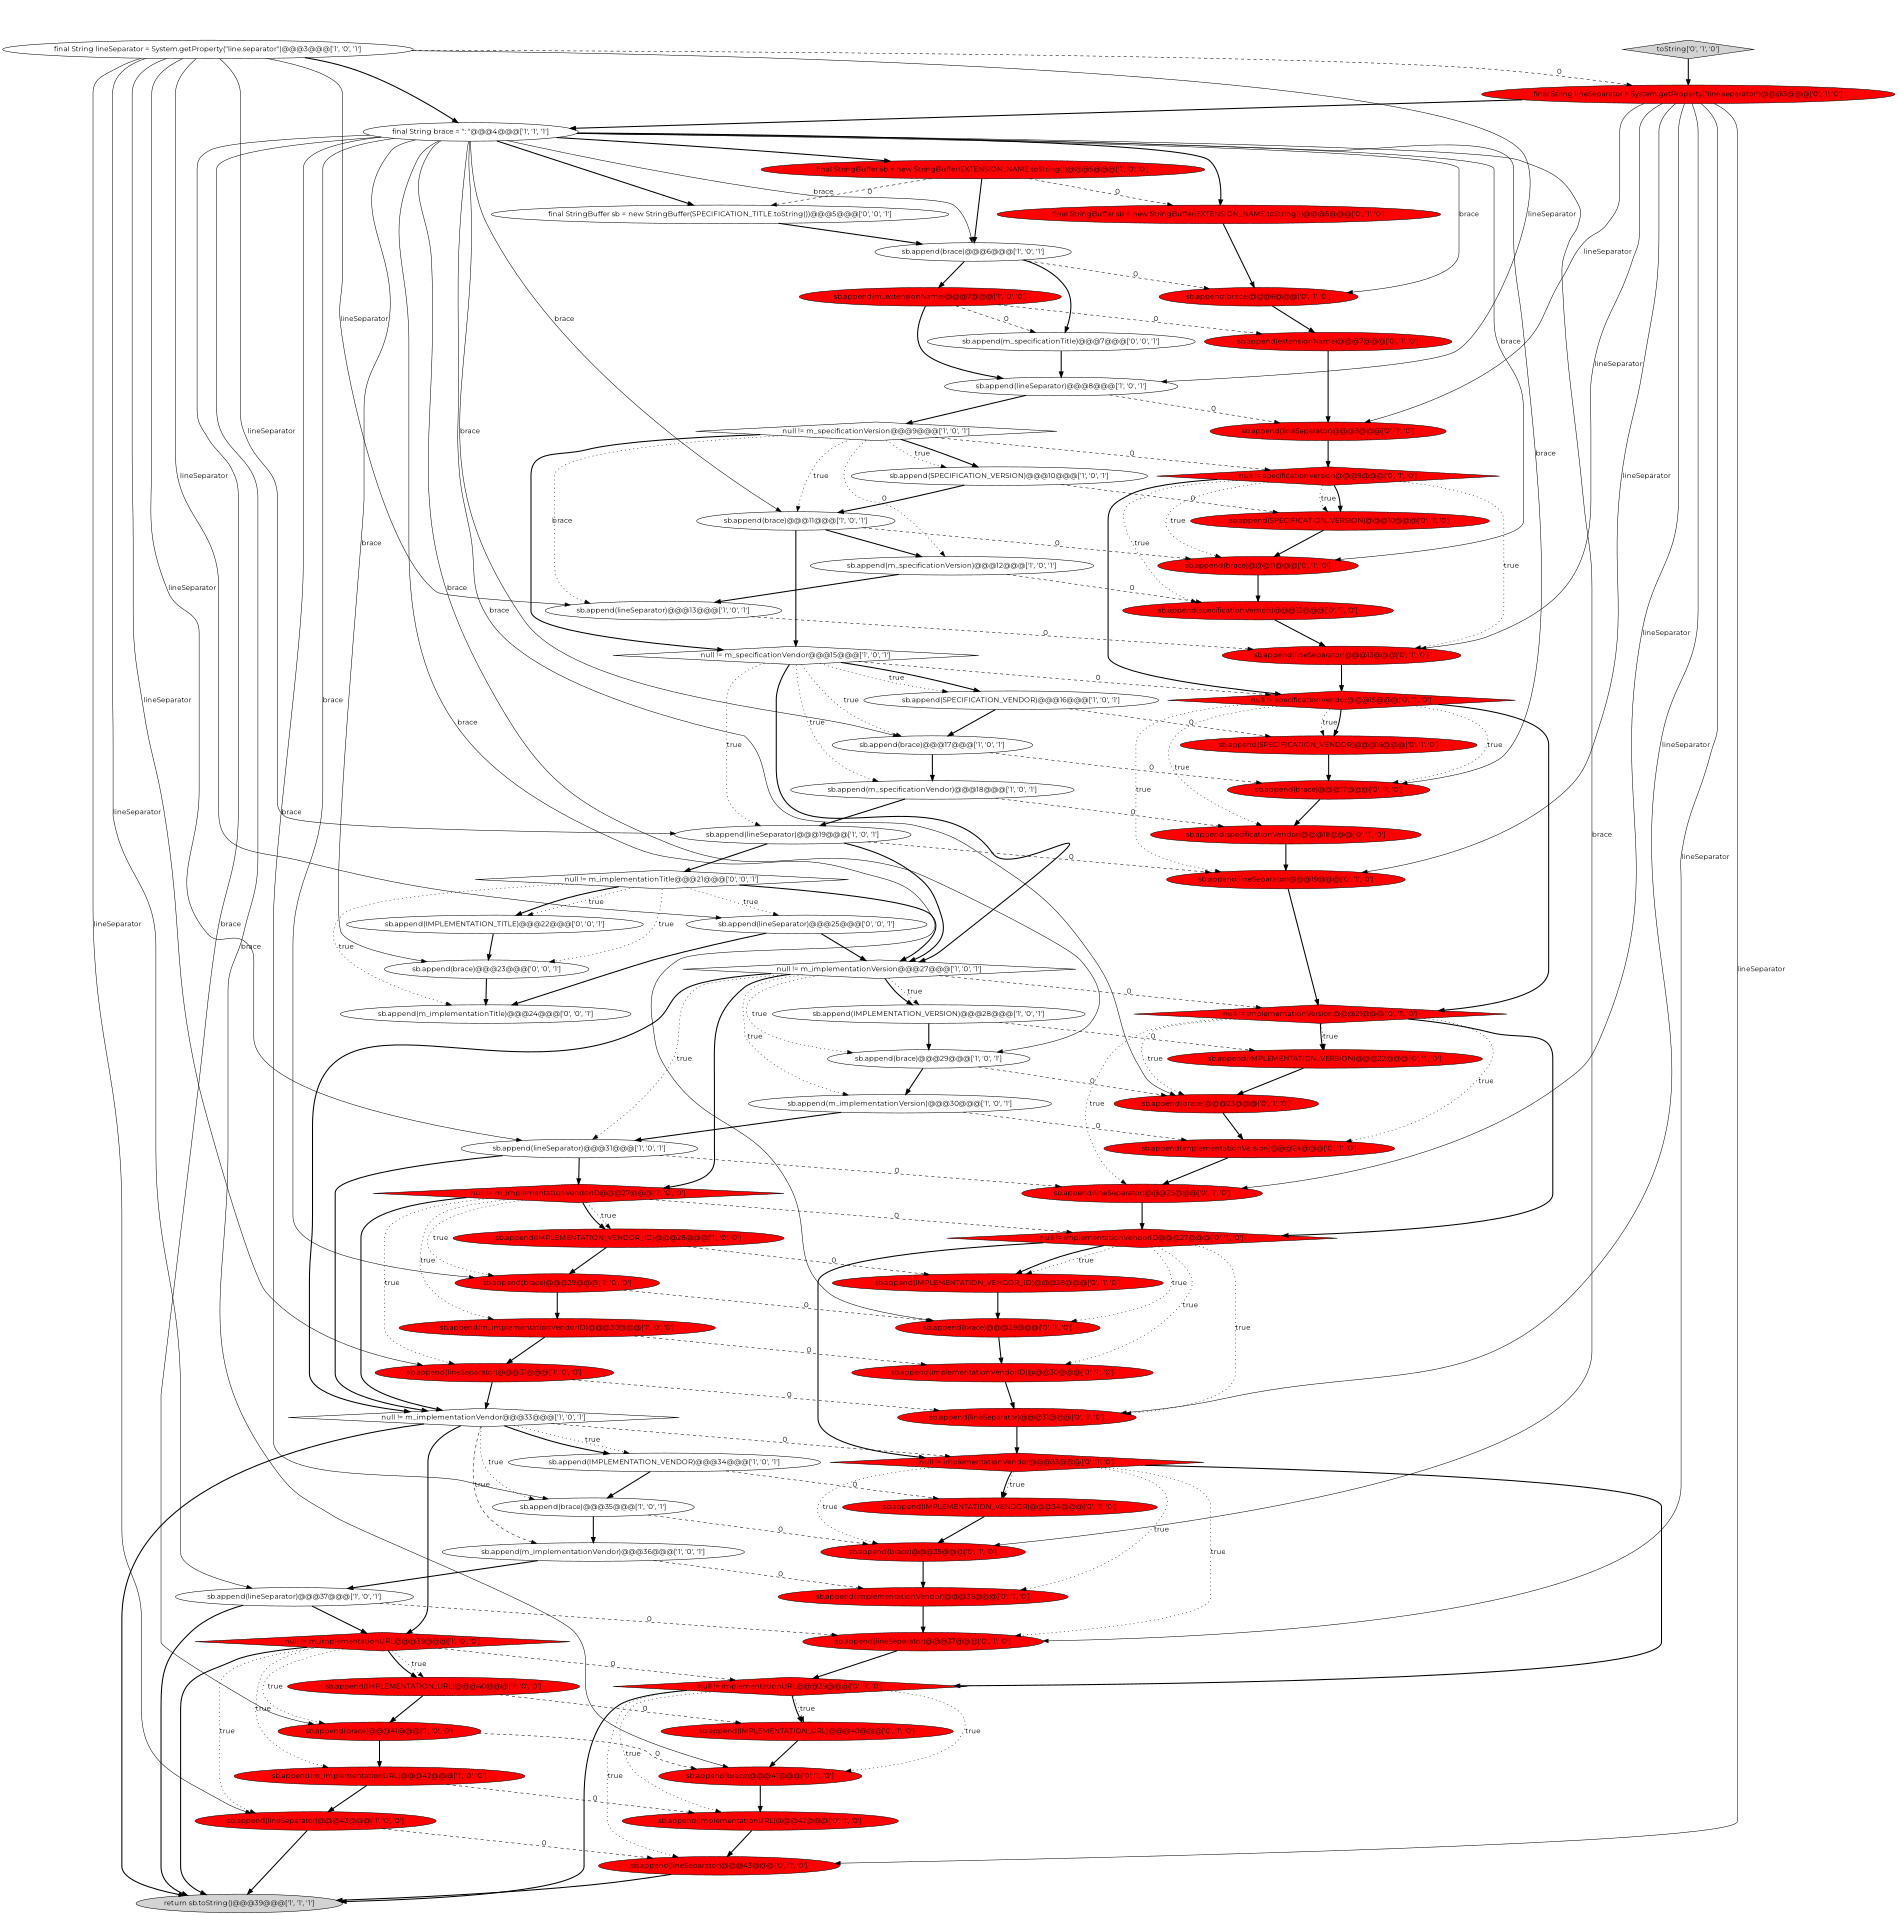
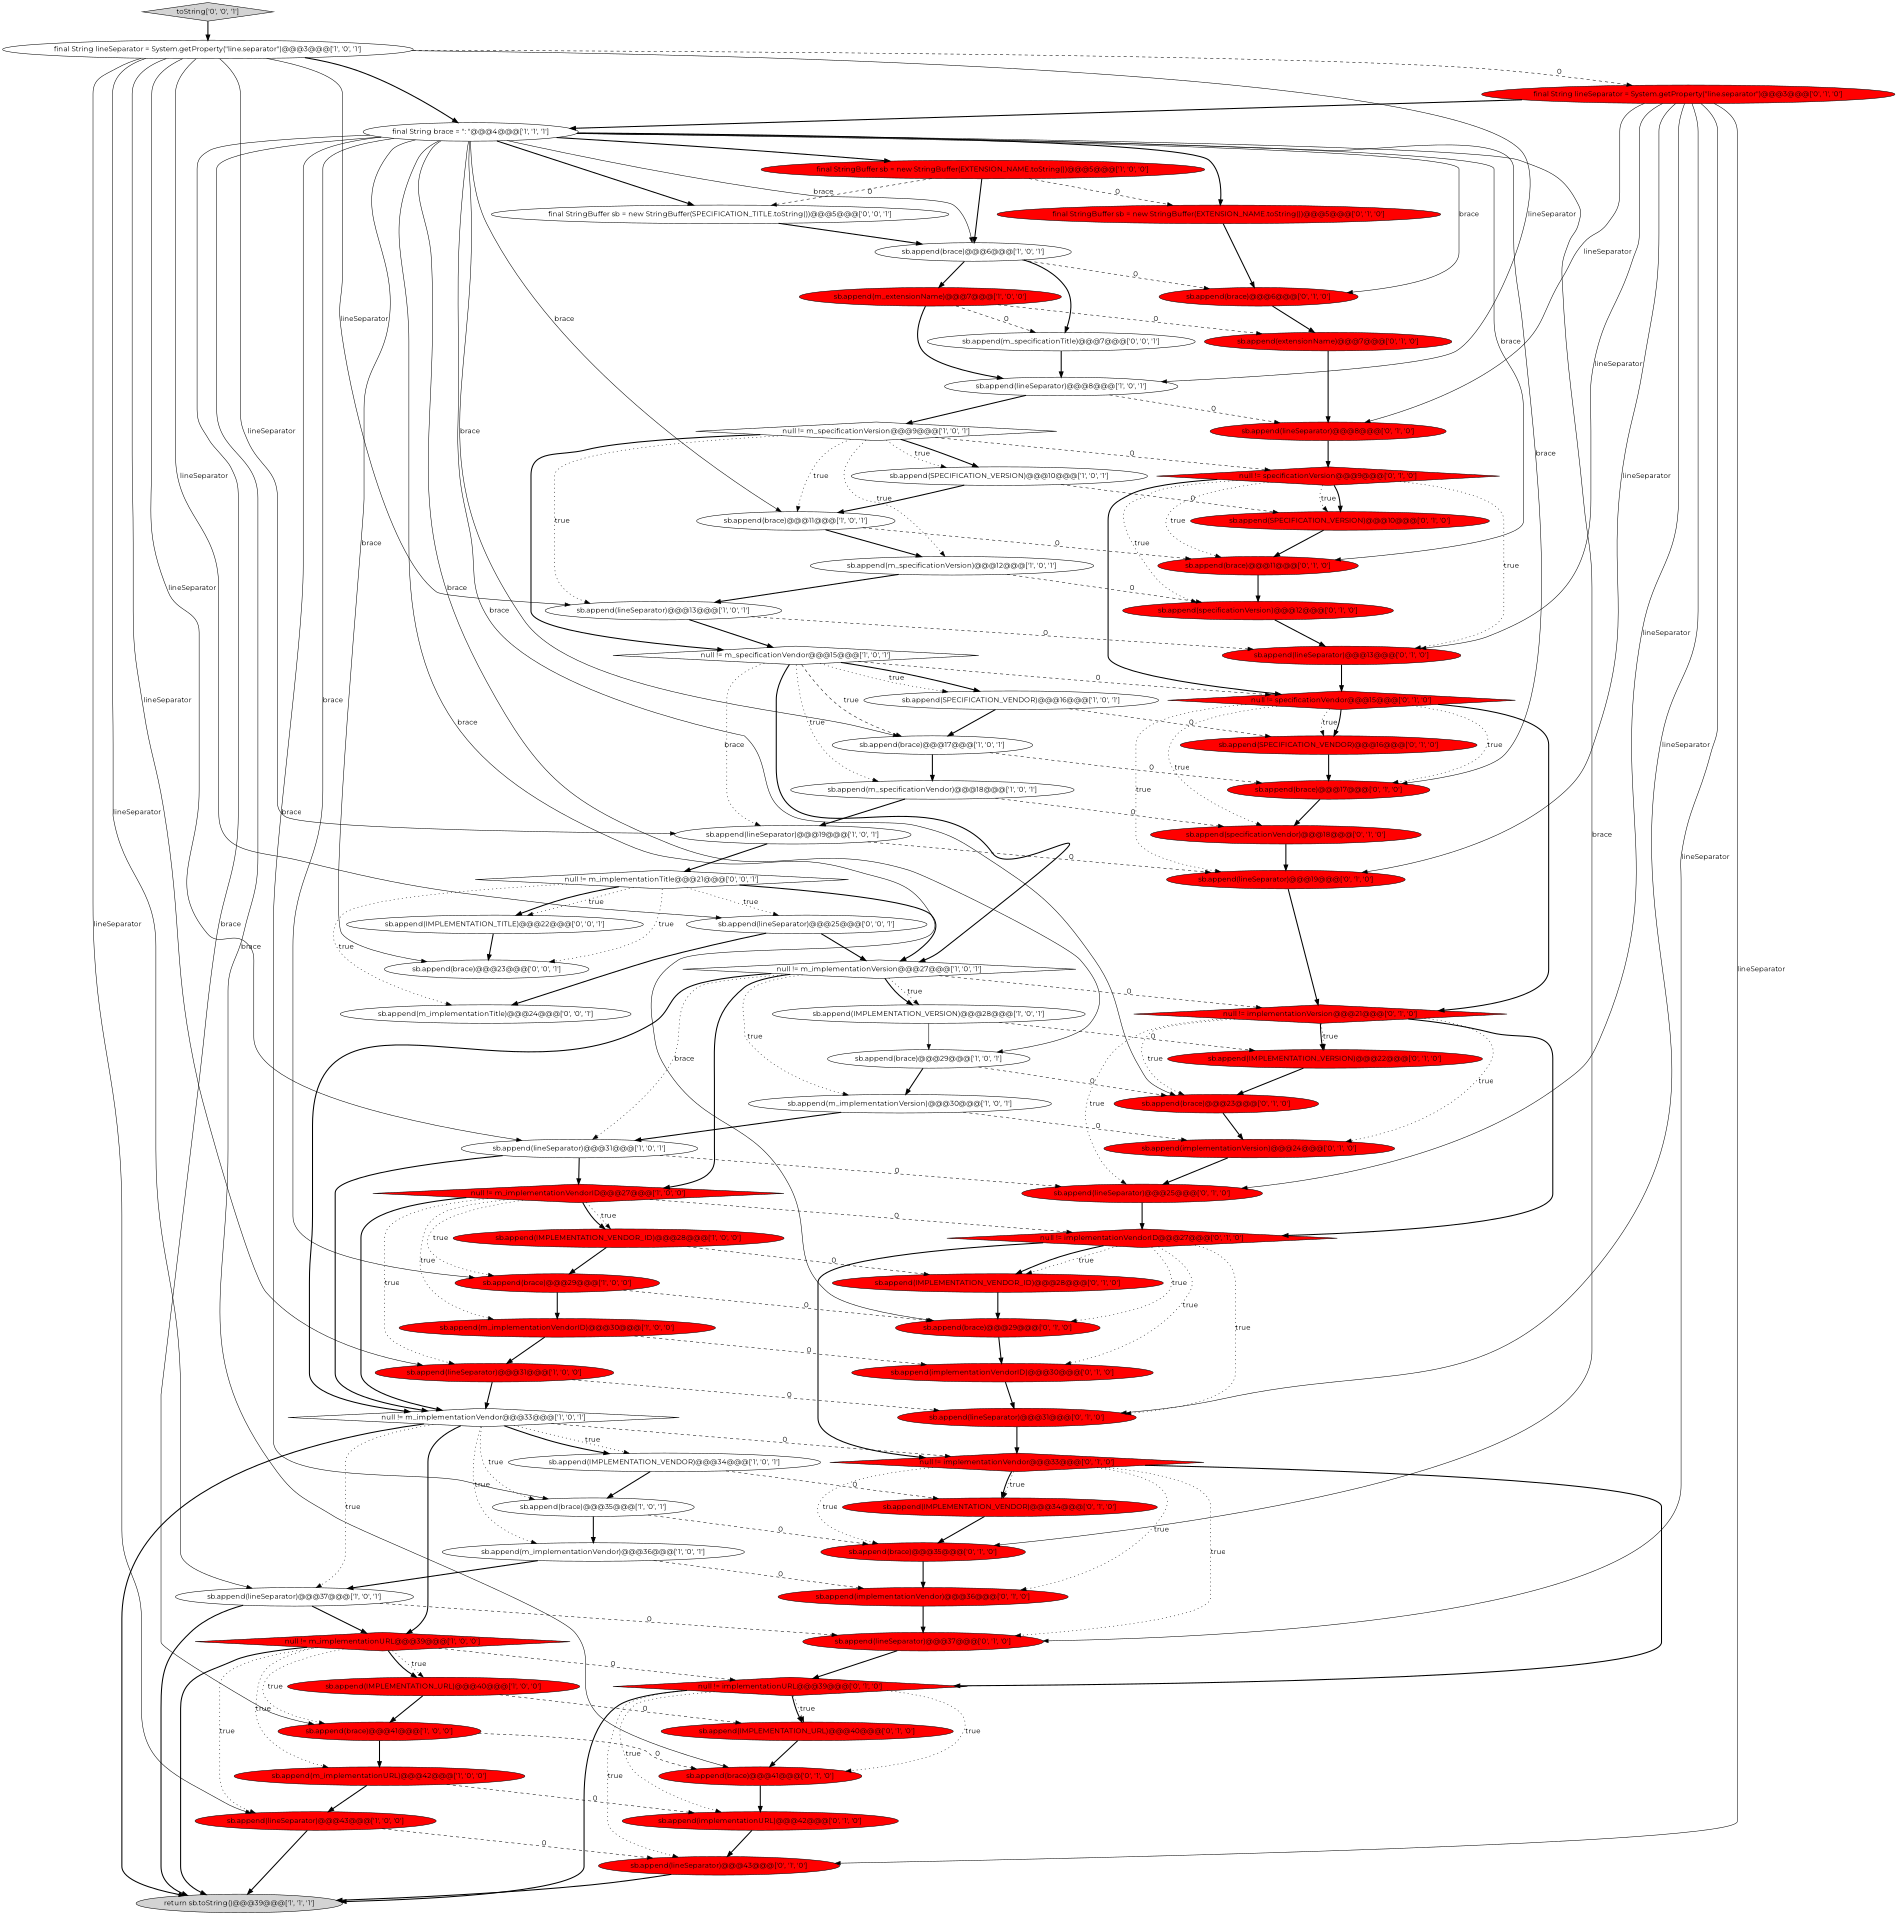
none -> (208, 12)
(1688, 49) -> none
(884, 499) -> (884, 499)
(562, 521) -> (562, 521)
(796, 586) -> (729, 633)
(842, 708) -> (842, 708)
(735, 745) -> (735, 745)
(926, 884) -> none
(486, 989) -> none
(753, 1024) -> none
(929, 1034) -> (929, 1034)
(685, 1059) -> (685, 1059)
none -> (345, 1479)
(477, 1498) -> (477, 1498)
